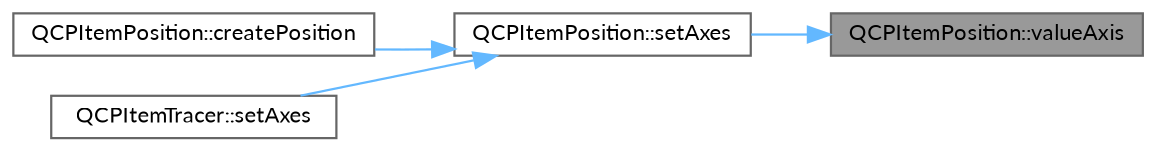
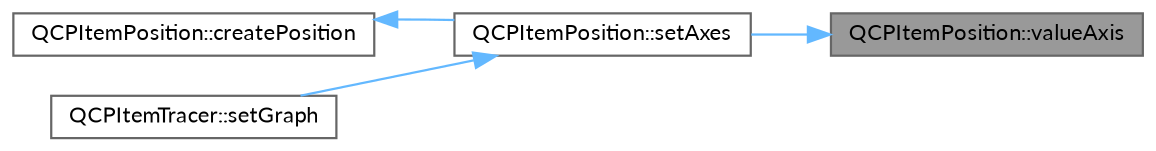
(403, 50) -> (426, 20)
(194, 117) -> (194, 117)
